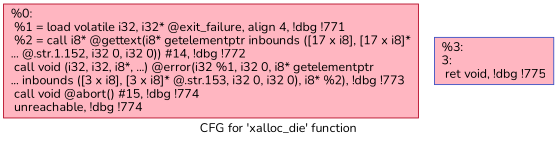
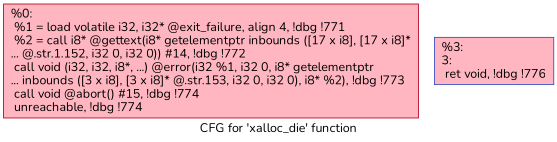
(494, 74) -> (494, 74)
